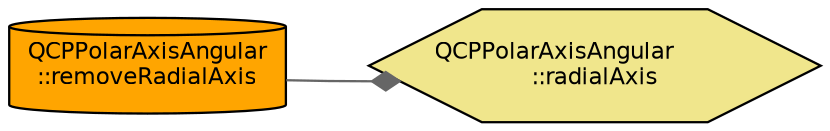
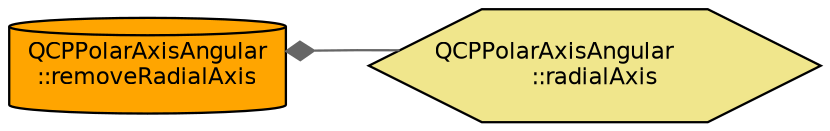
(329, 81) -> (357, 50)
